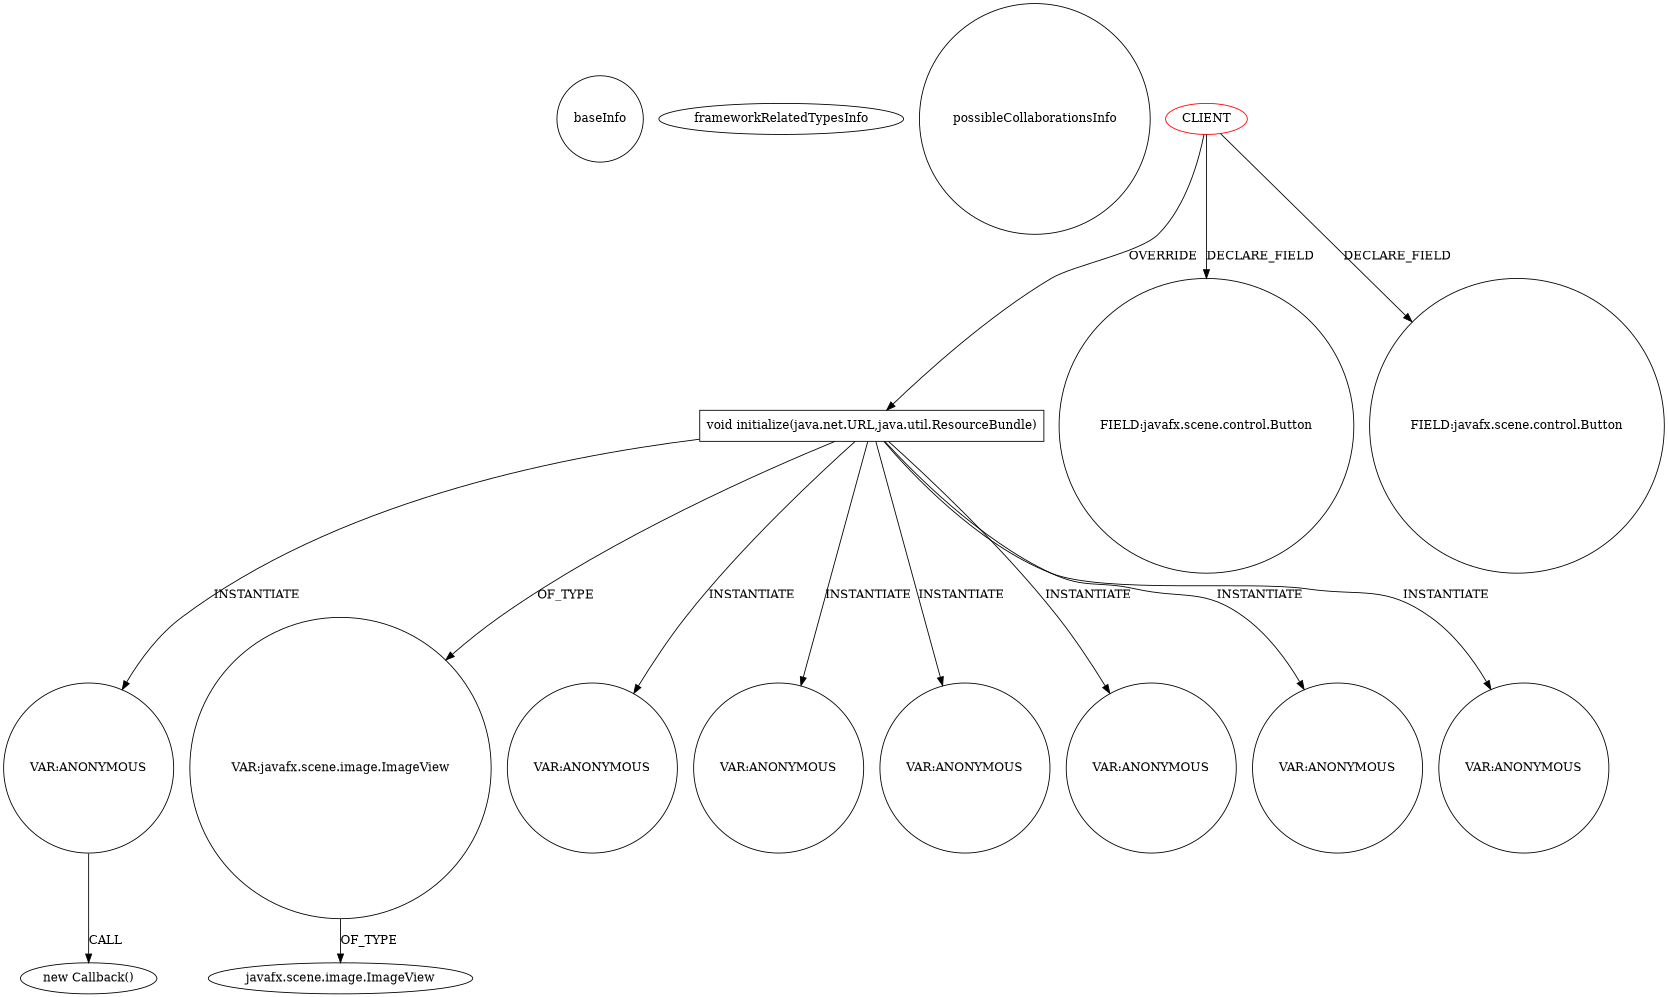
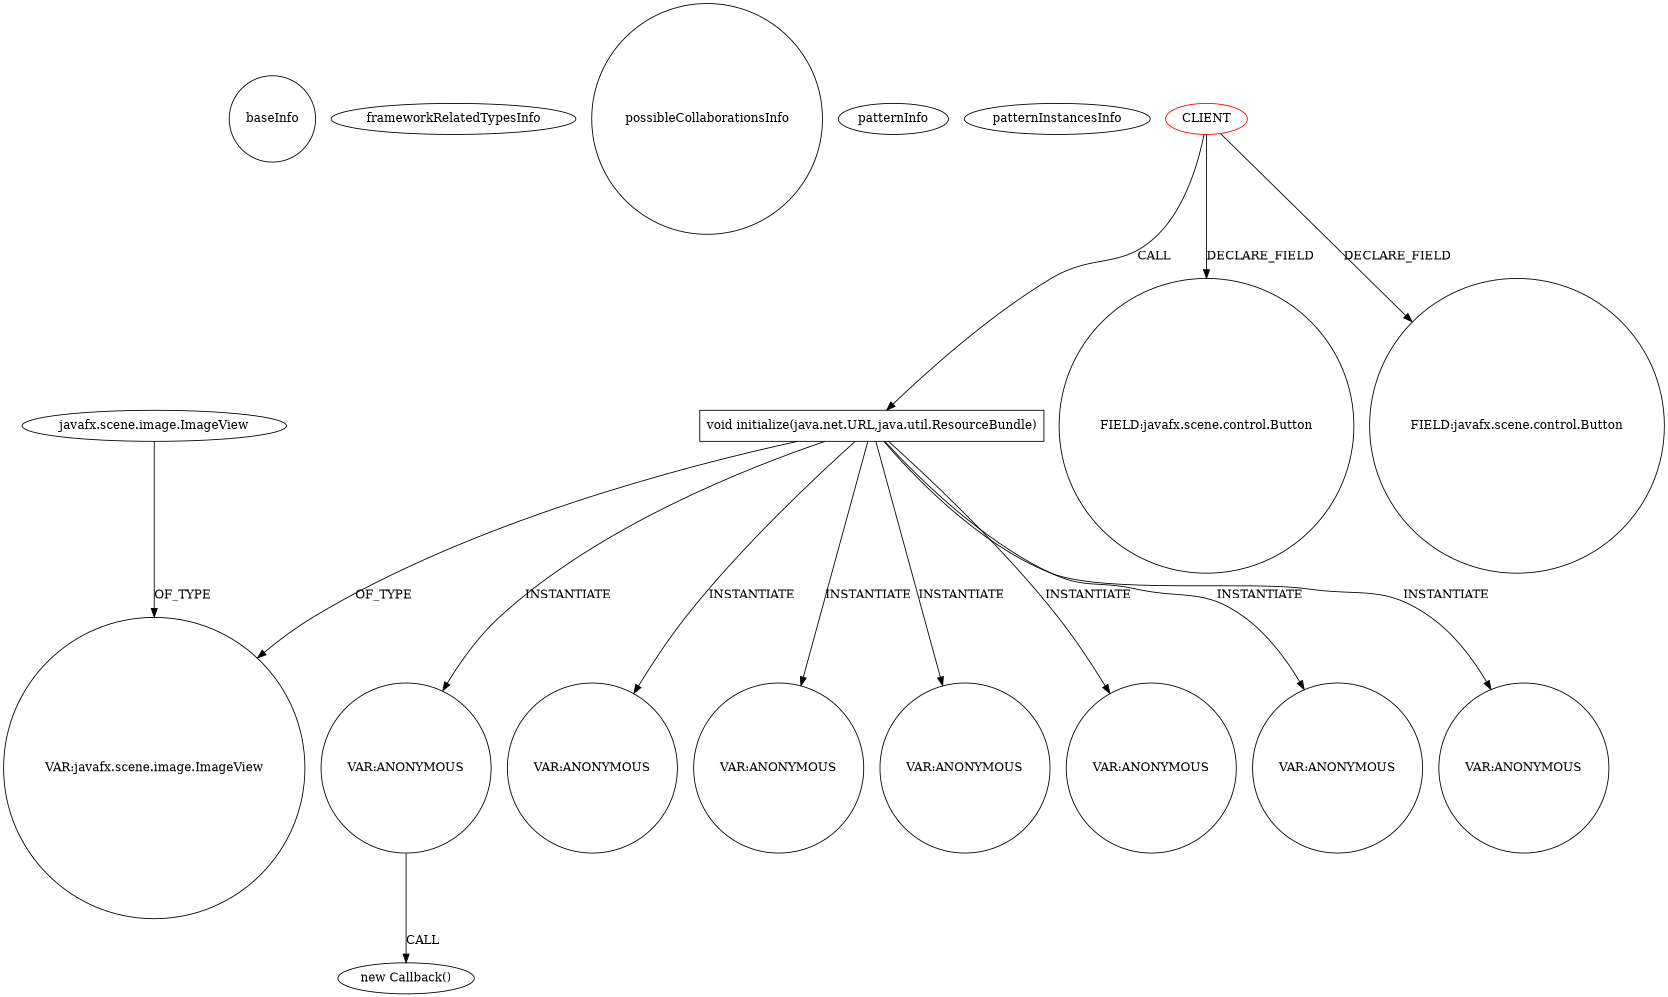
none -> (893, 119)
none -> (1057, 119)
(1163, 256) -> (1154, 256)
(341, 936) -> (154, 525)
